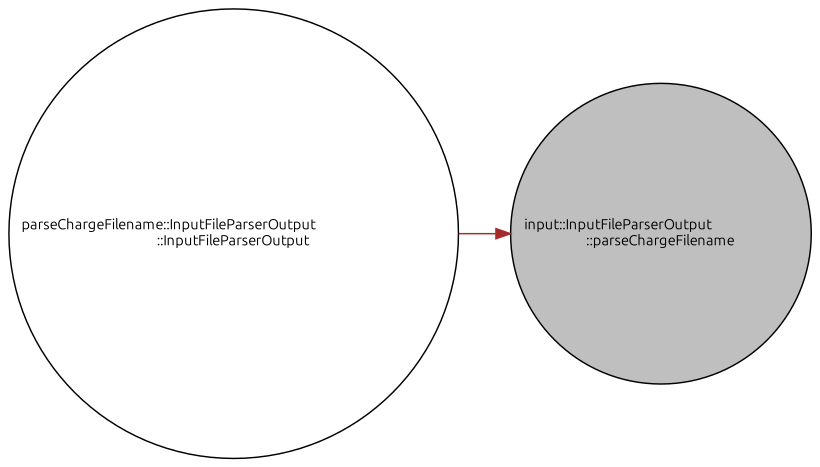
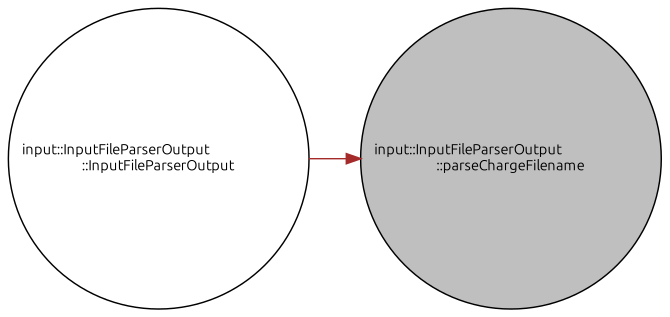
(234, 234) -> (159, 159)
